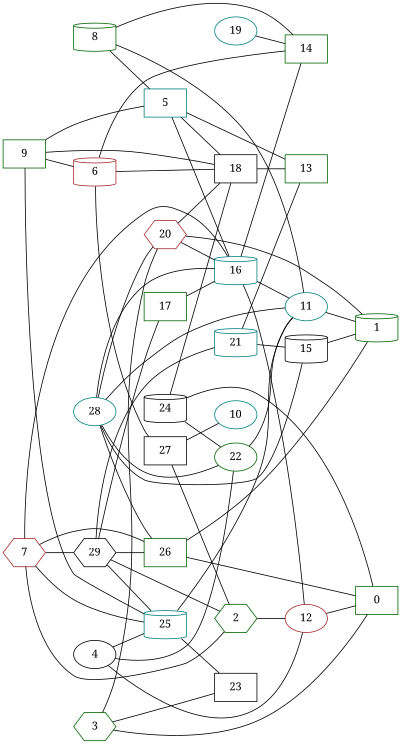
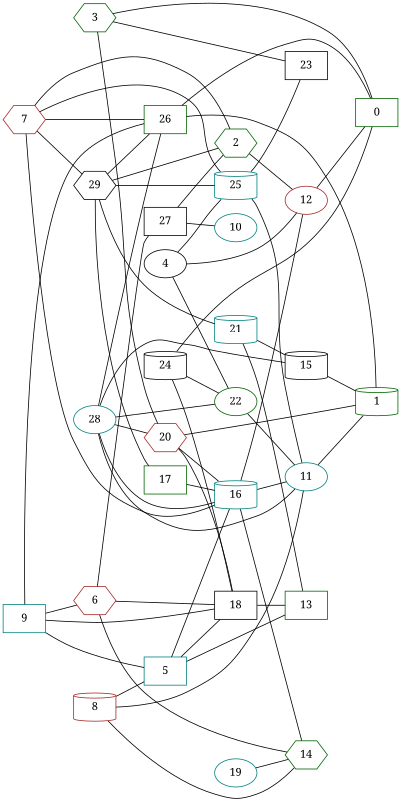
(95, 37) -> (95, 707)
(306, 49) -> (306, 755)
(24, 154) -> (24, 619)
(95, 172) -> (95, 601)
(34, 389) -> (33, 340)
